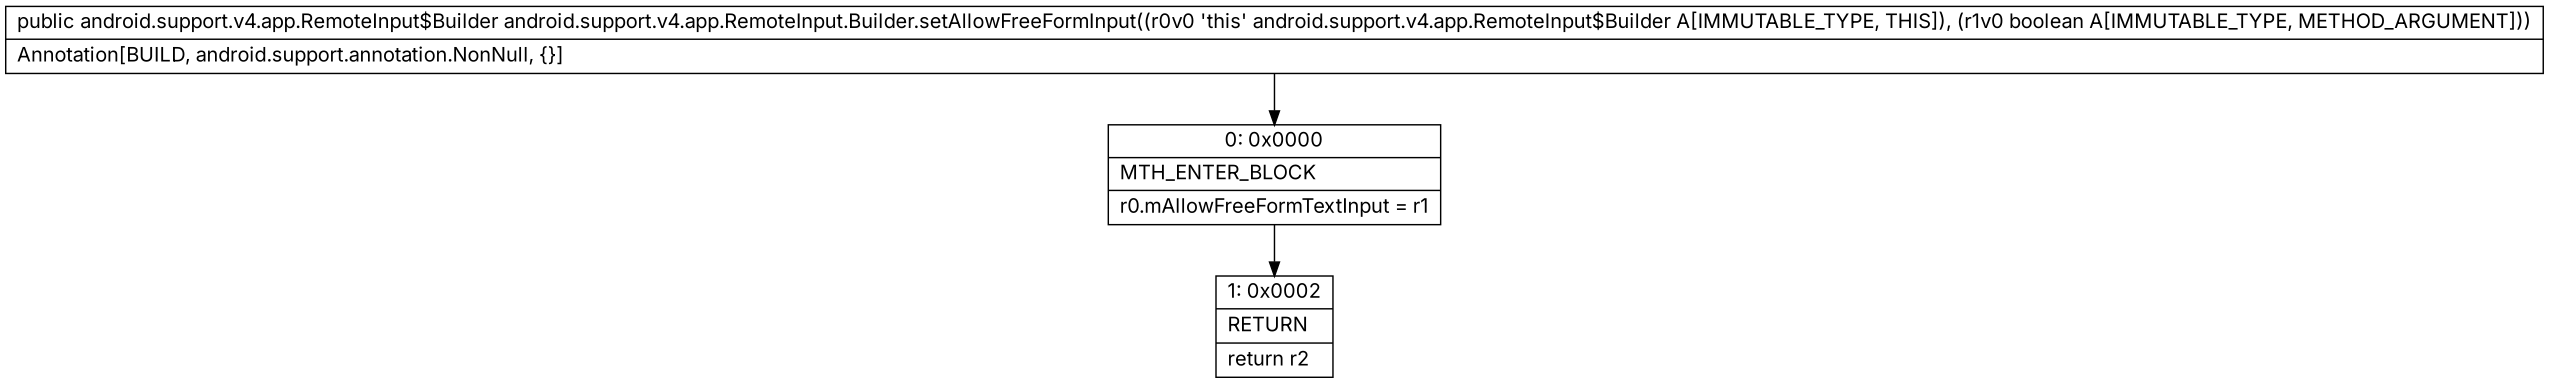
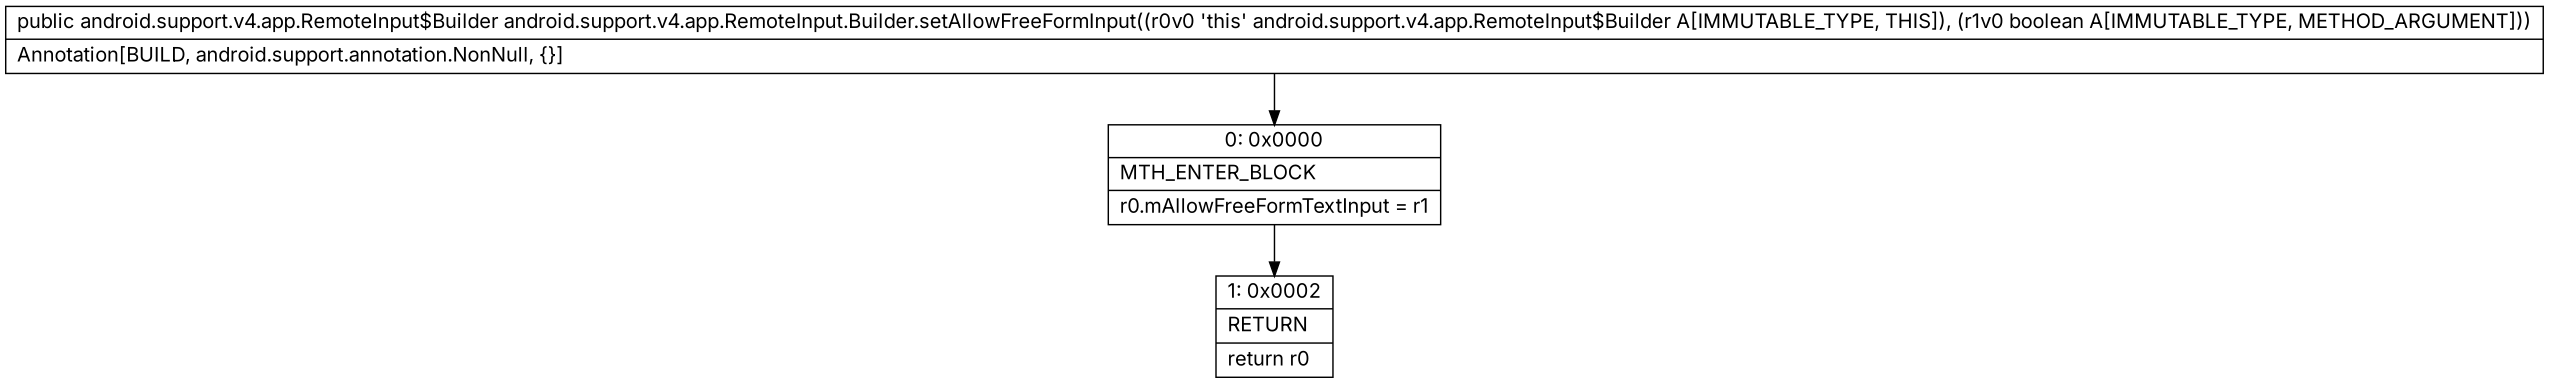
(1269, 359) -> (1269, 359)
